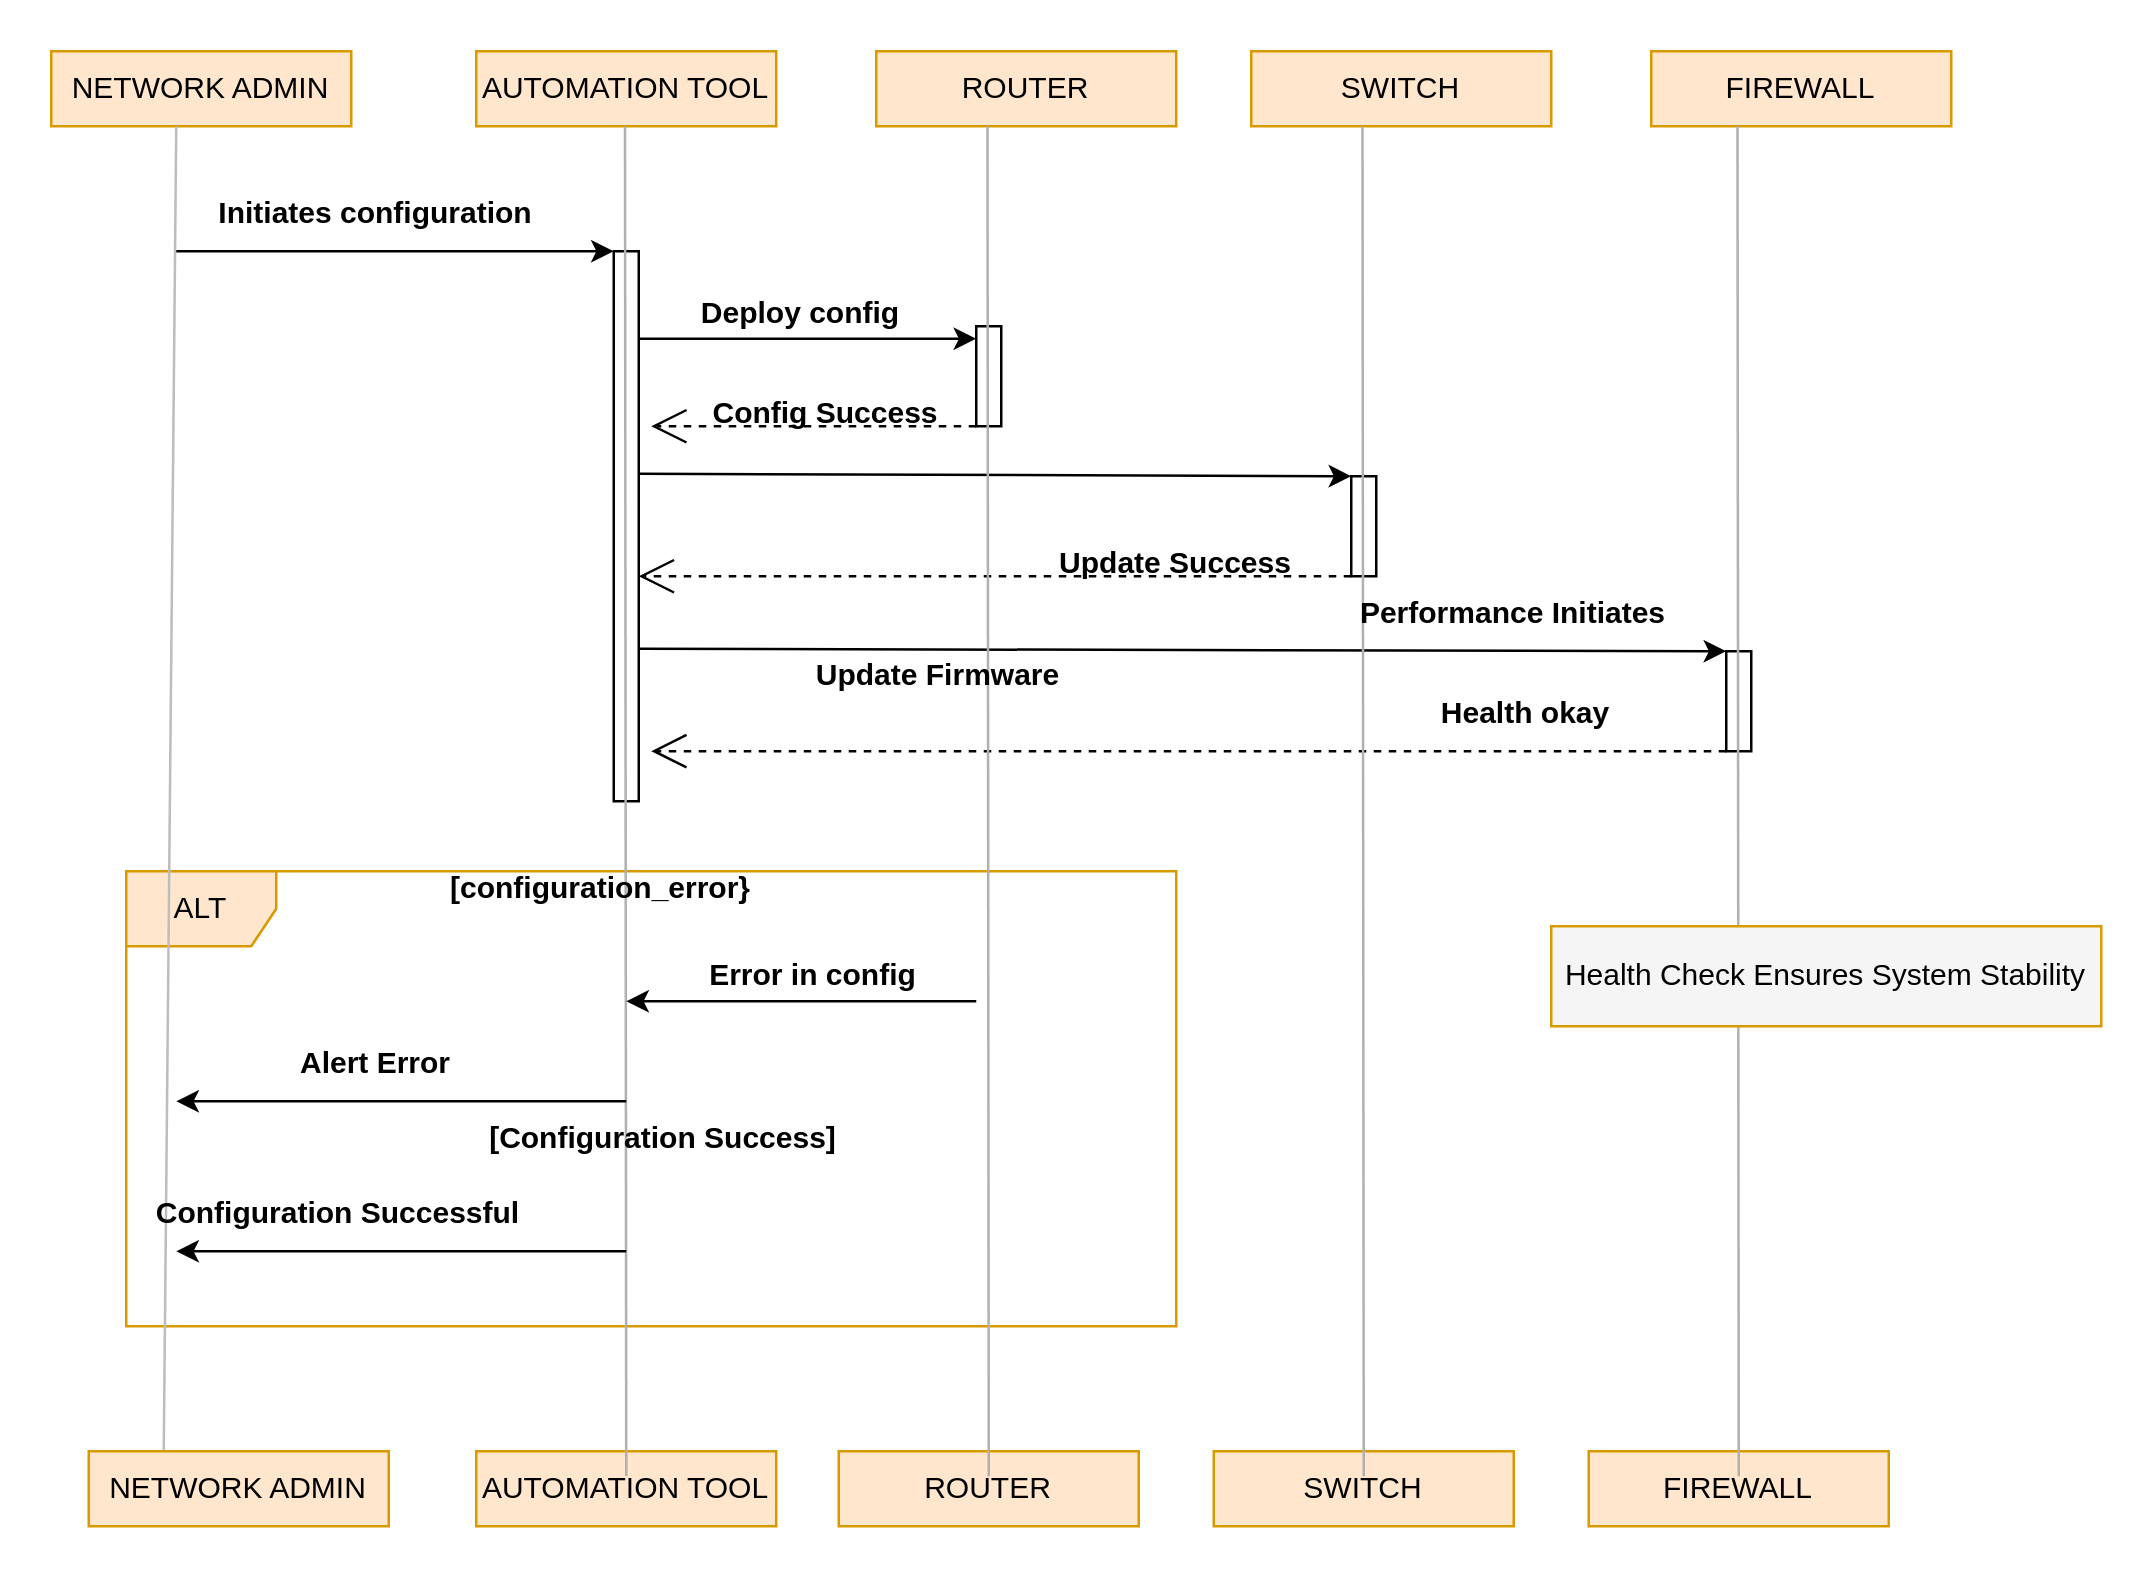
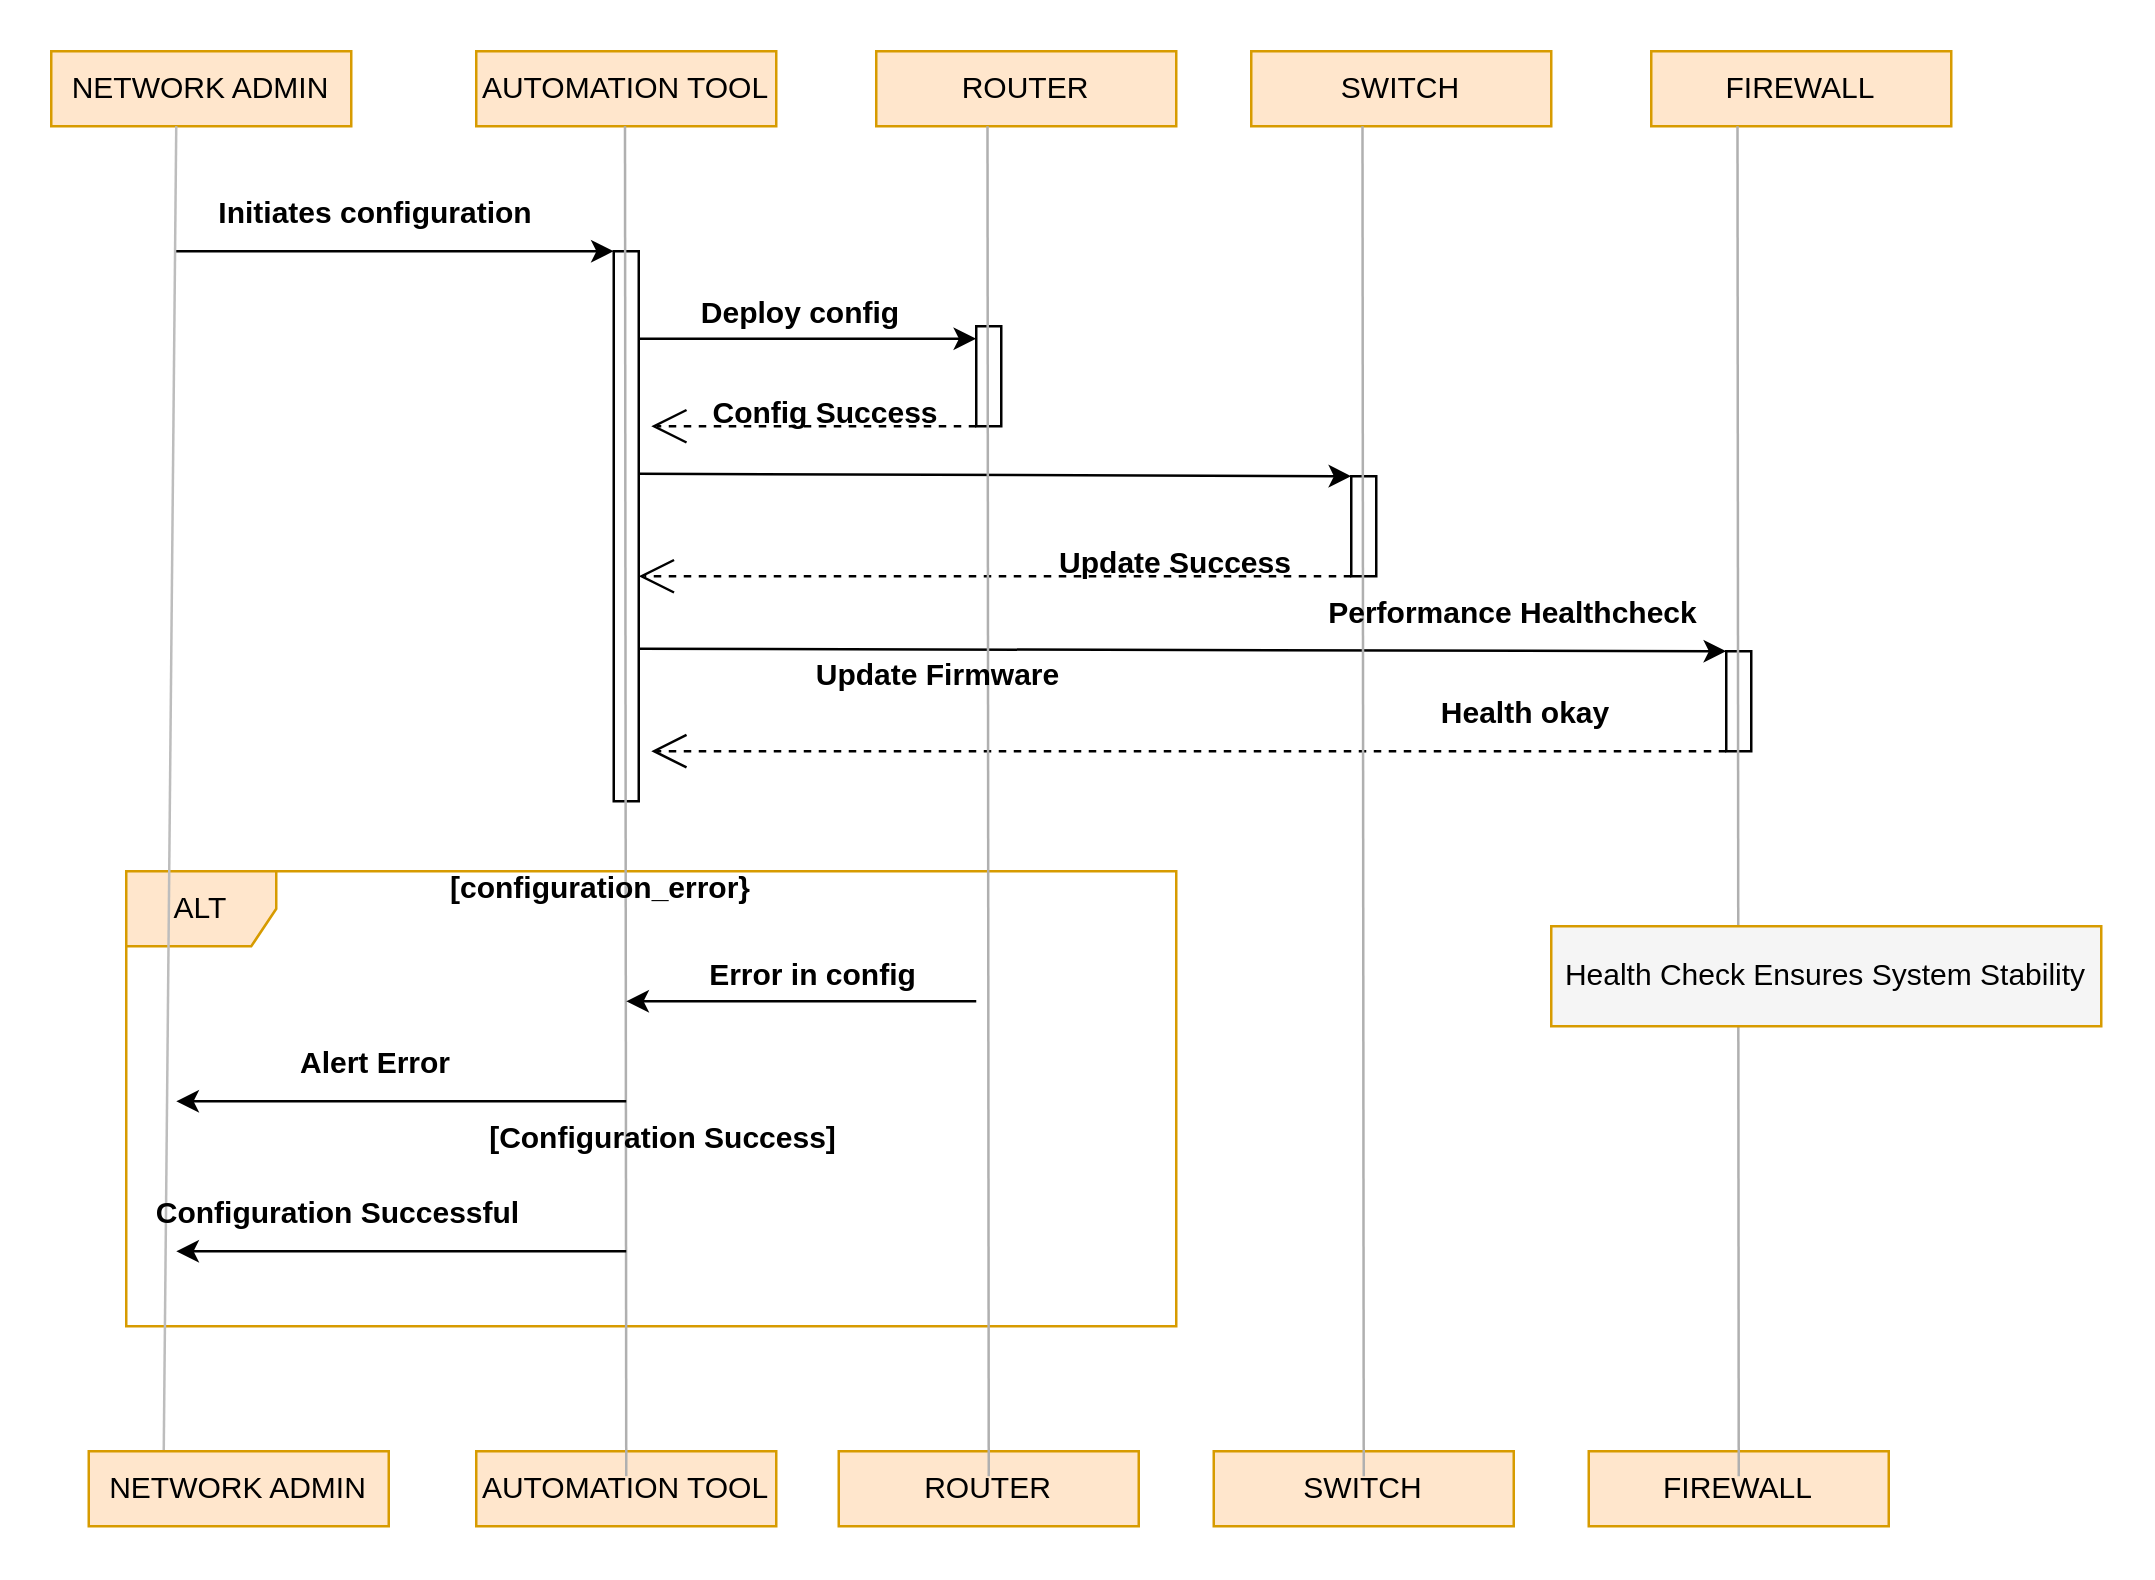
(1514, 614) -> (1514, 614)
